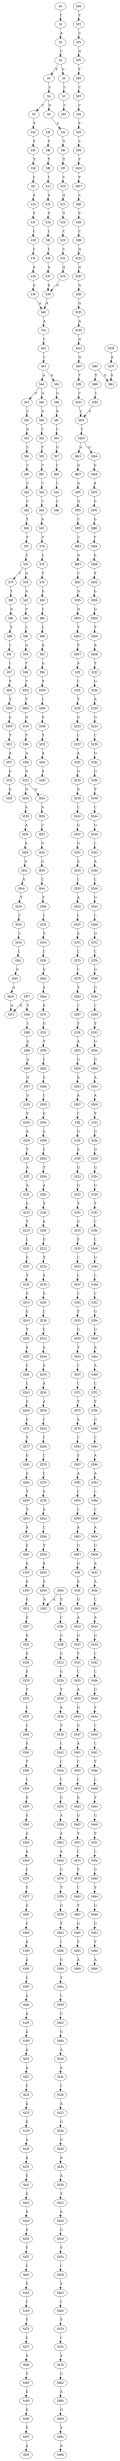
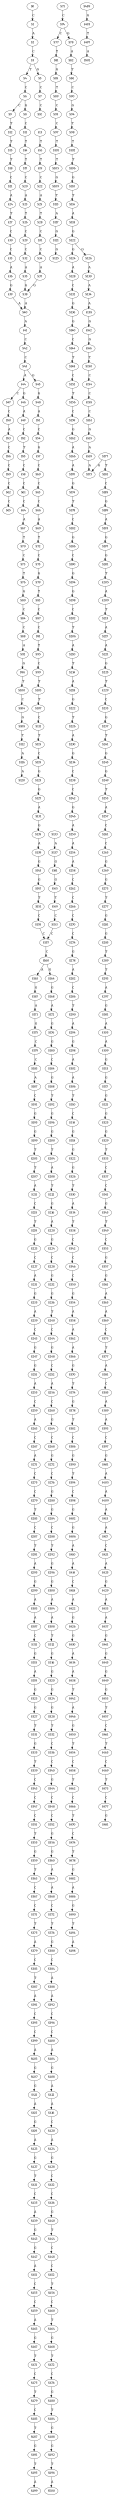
(102, 375) -> (55, 879)
none -> (38, 518)
(26, 529) -> none
(53, 1599) -> (72, 1077)
(26, 2383) -> none
